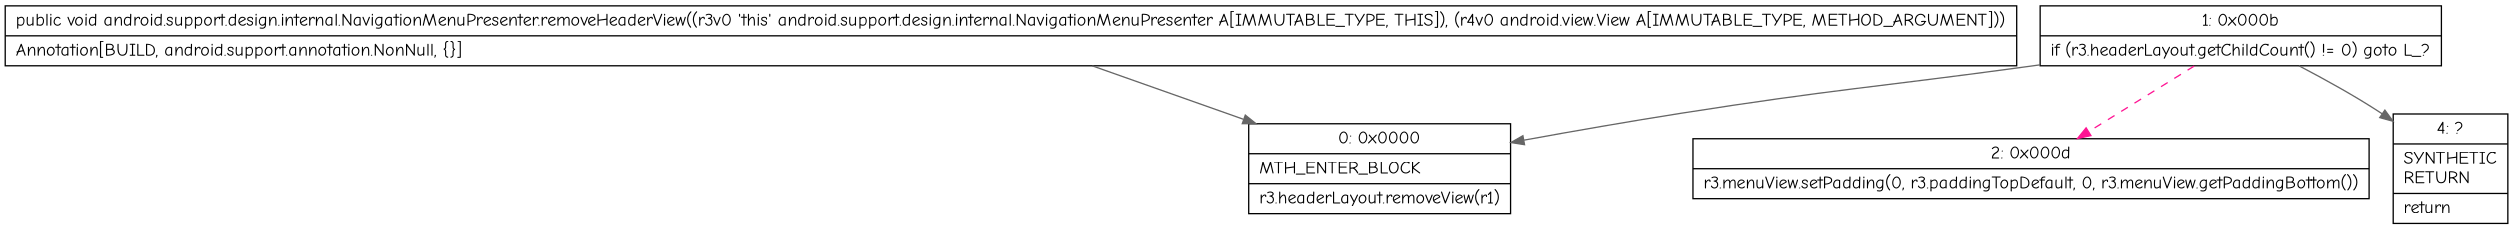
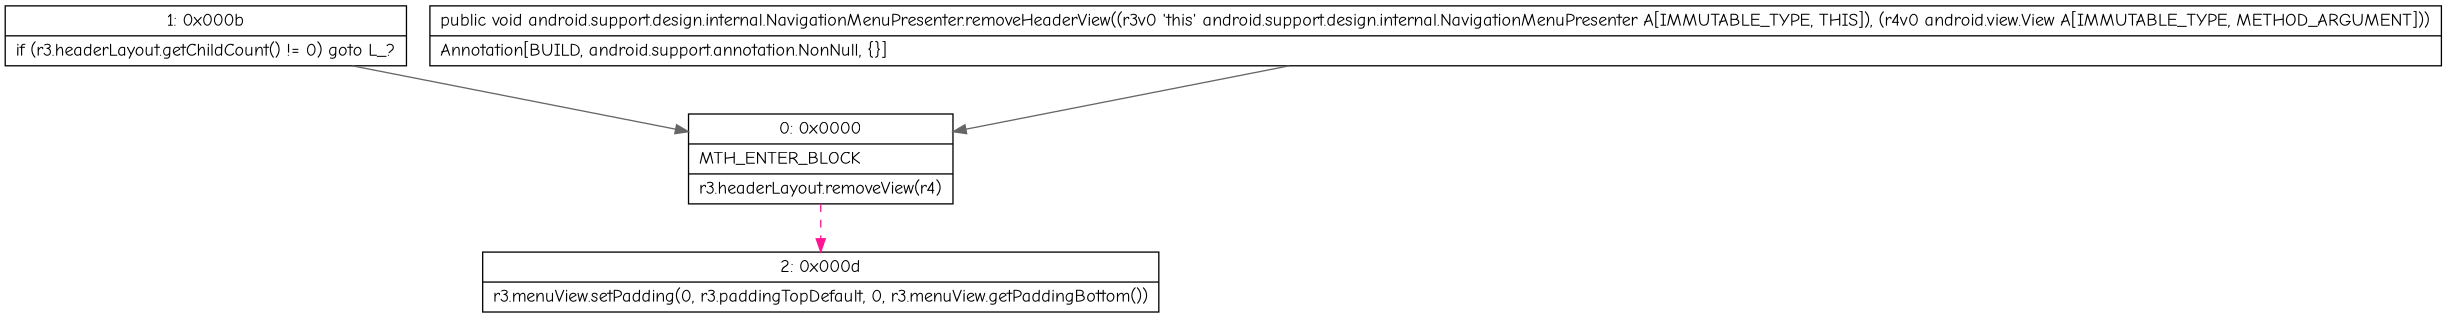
(2142, 99) -> (821, 221)
(2451, 169) -> none
(1380, 198) -> (821, 188)
